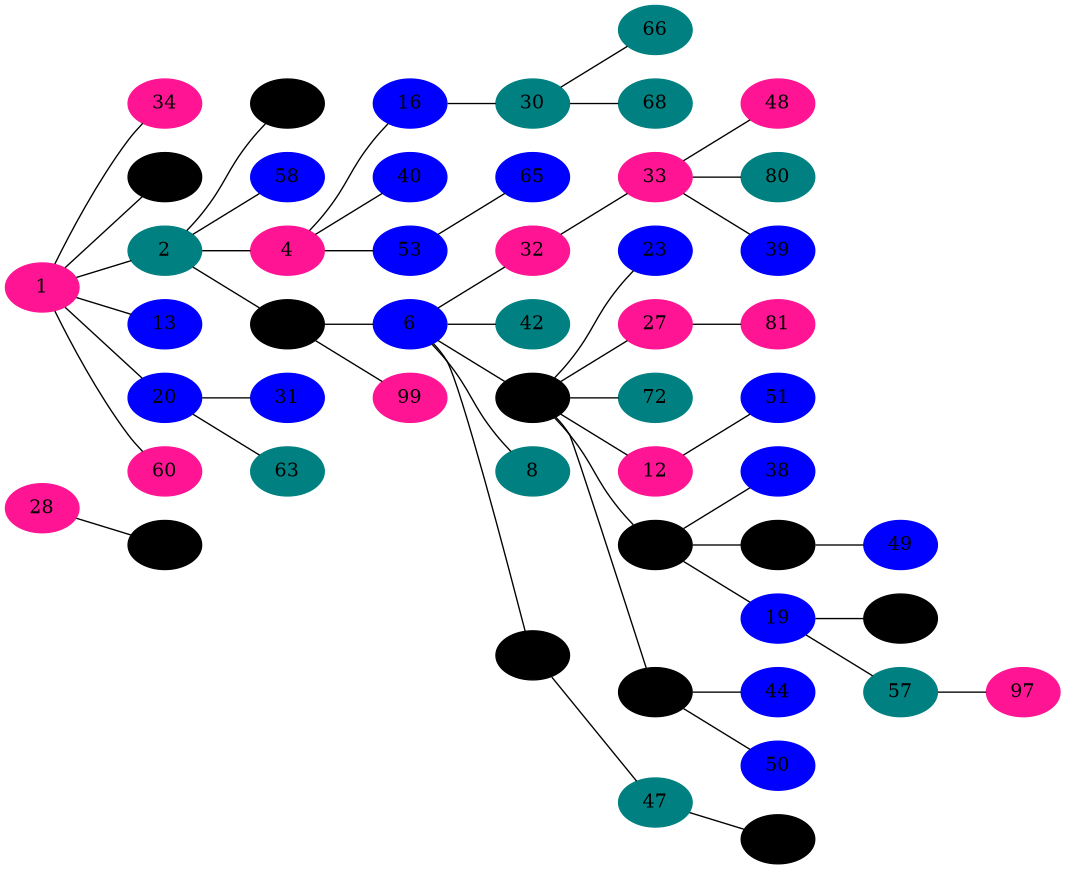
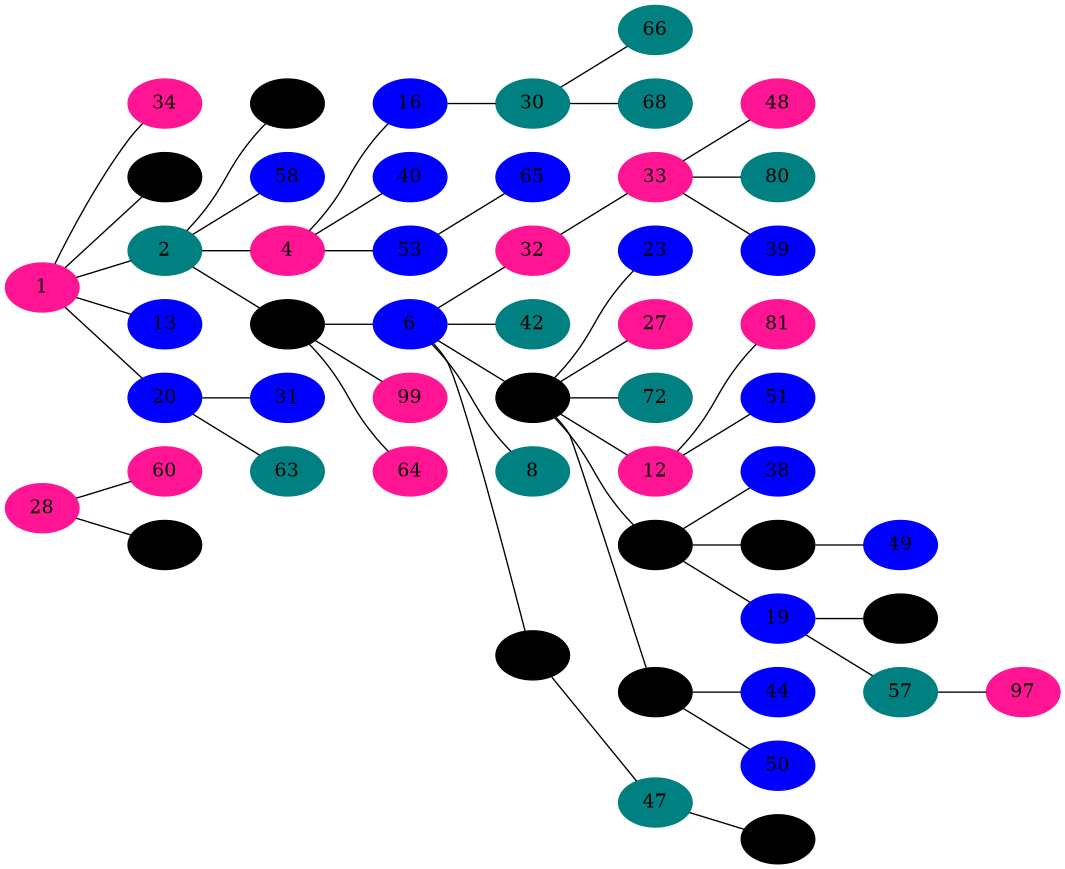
(717, 324) -> (717, 398)
(95, 384) -> (104, 490)
none -> (410, 471)
